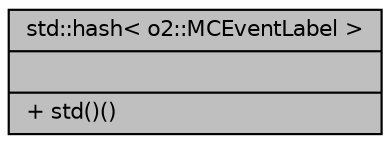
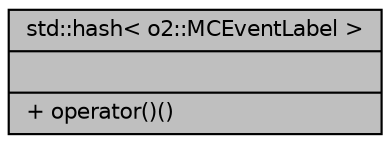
(72, 112) -> (100, 112)
